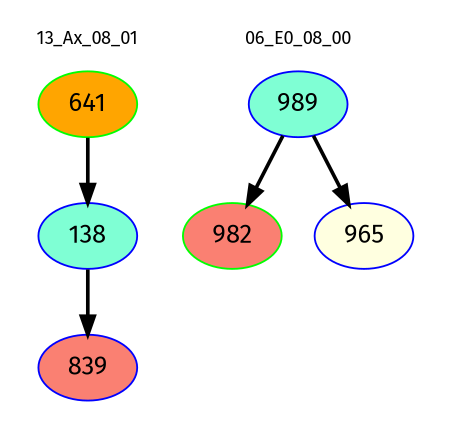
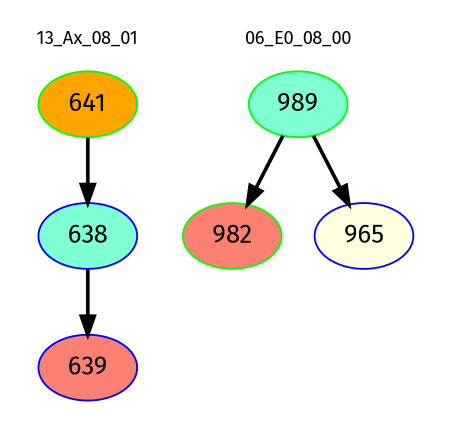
(298, 104) -> (298, 104)
(88, 236) -> (88, 236)
(88, 368) -> (88, 368)
